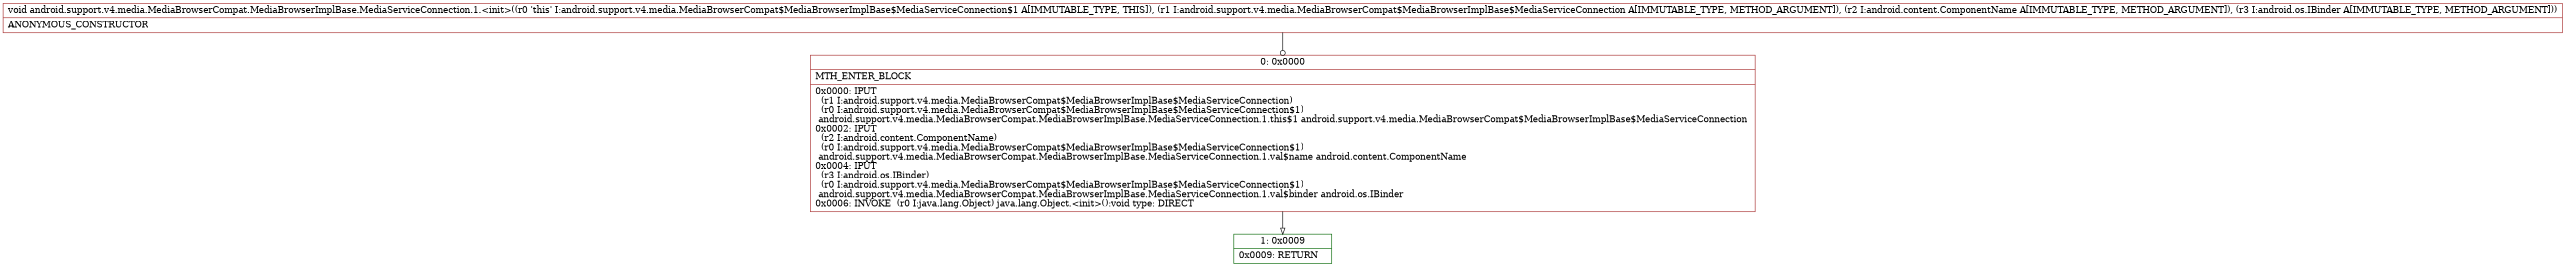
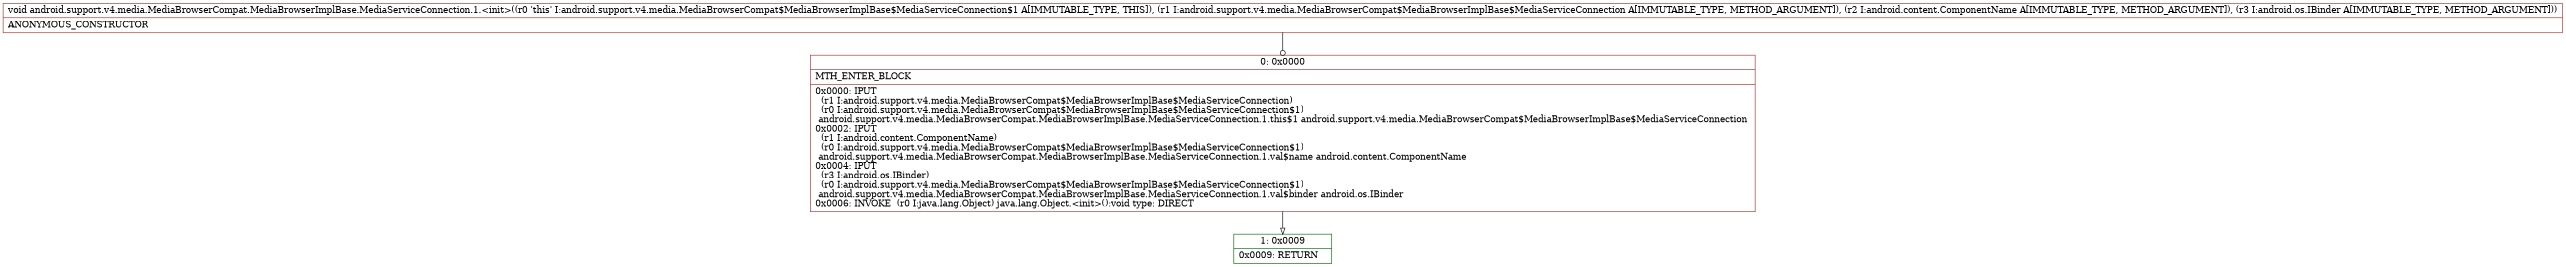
(906, 138) -> (906, 138)
